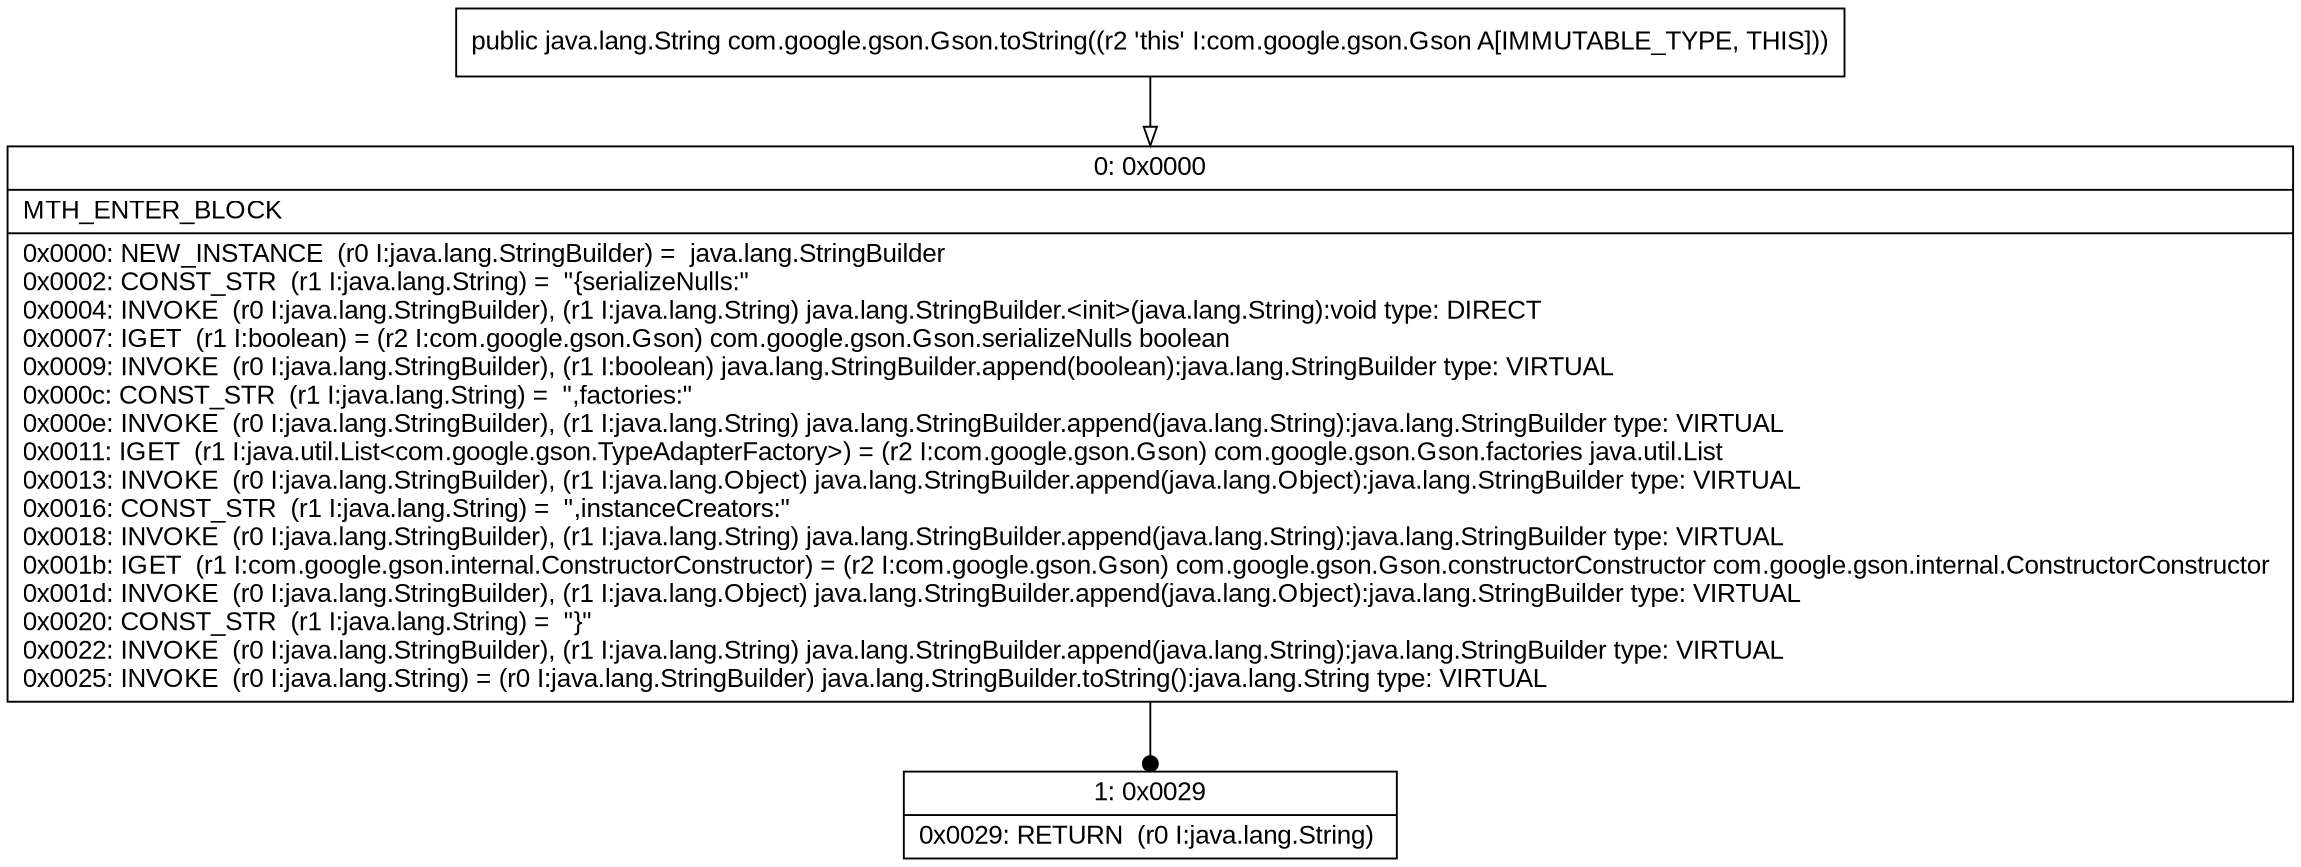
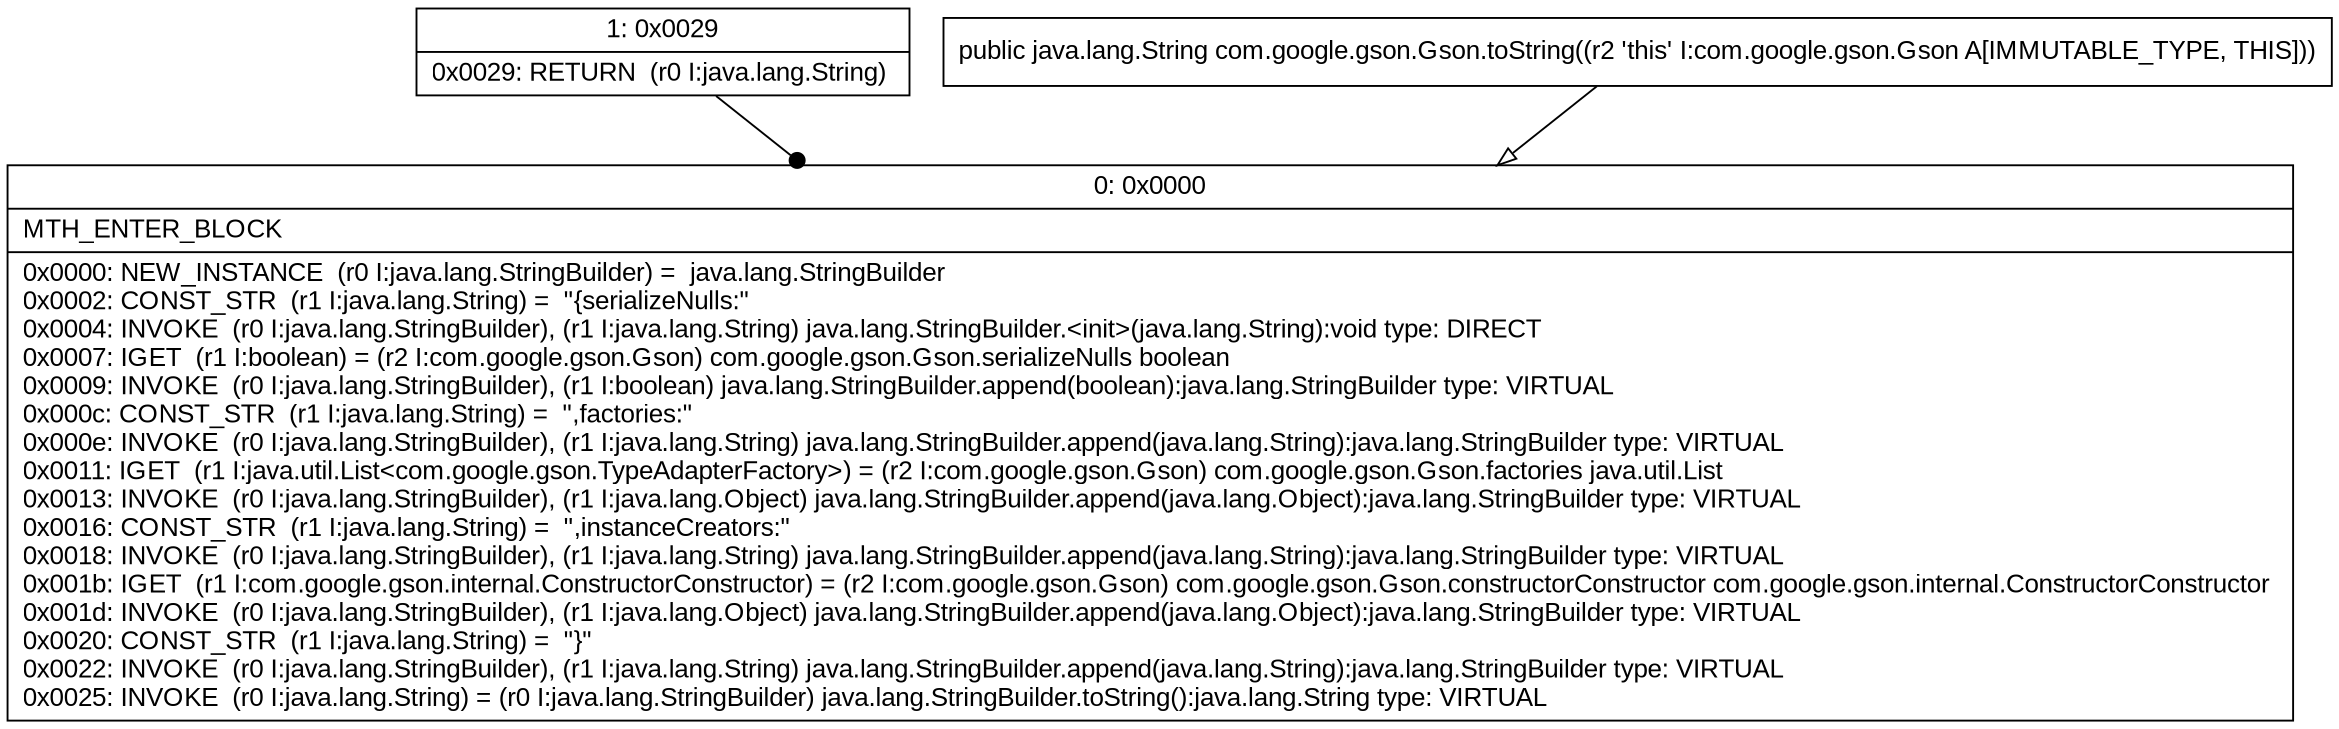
(1150, 729) -> (753, 126)
